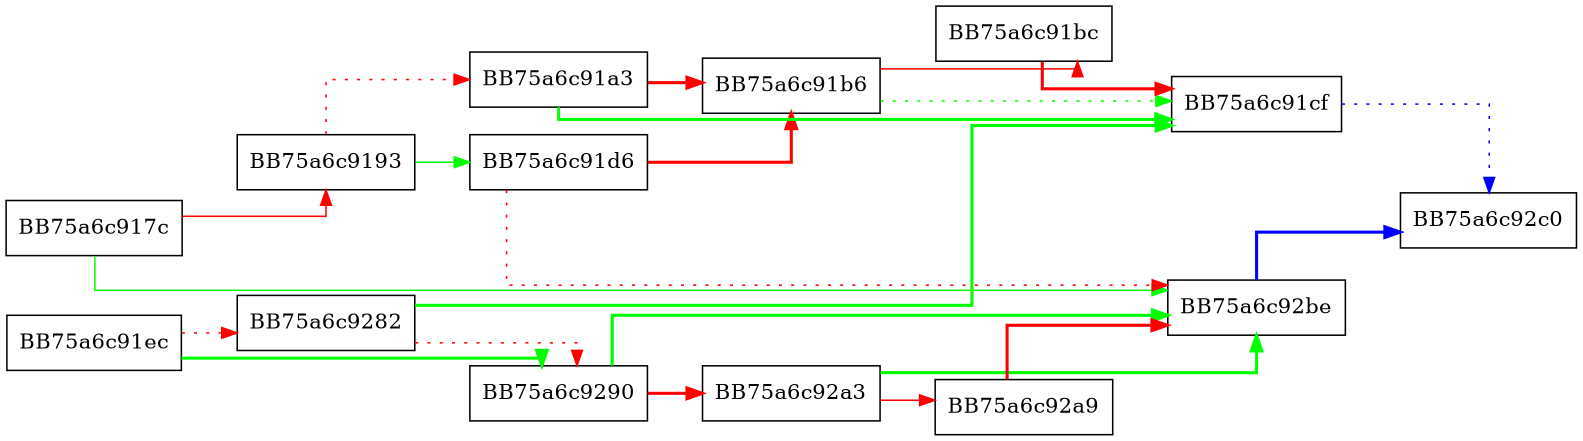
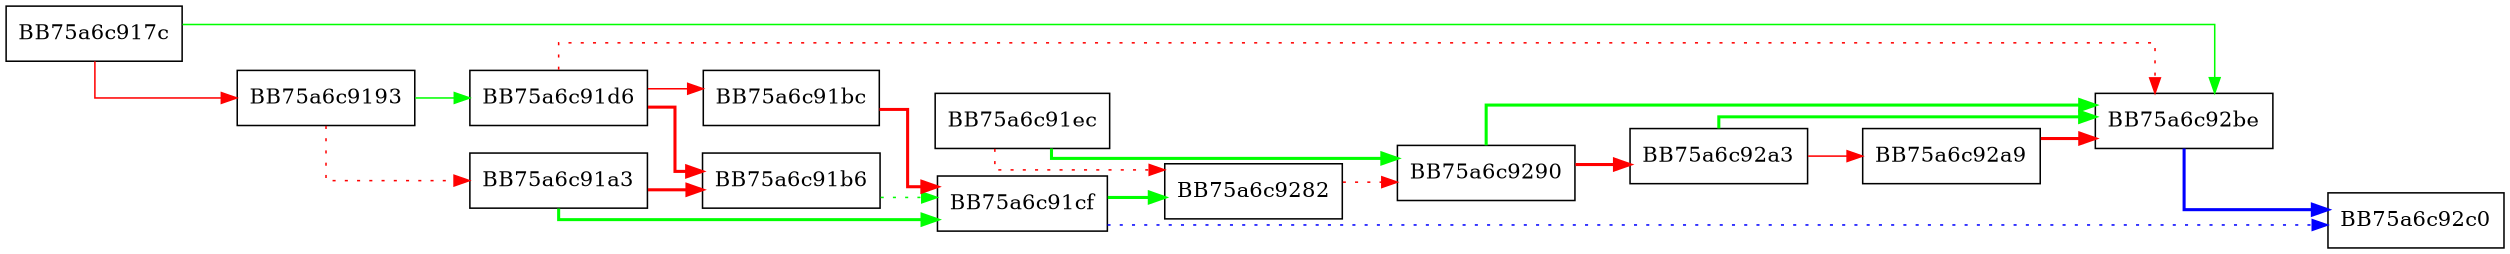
(979, 69) -> (668, 89)
(876, 305) -> (1129, 197)
